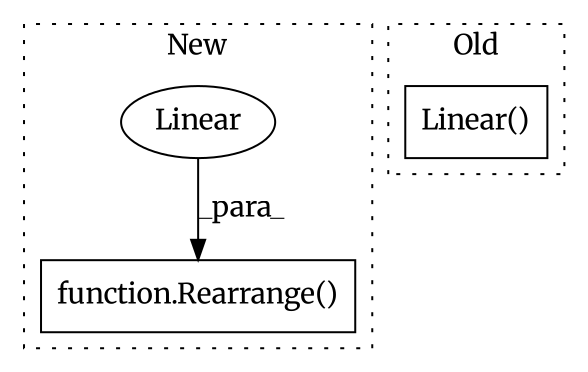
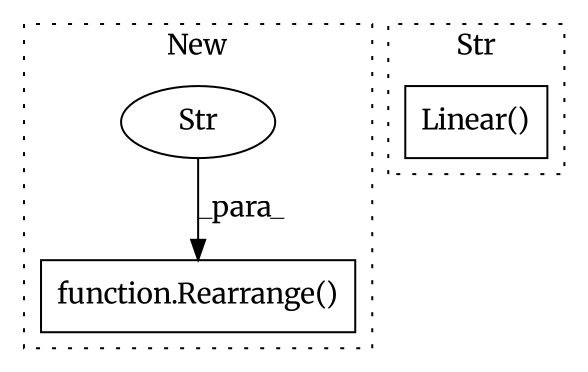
(476, 47) -> (476, 47)
(198, 122) -> (198, 122)
